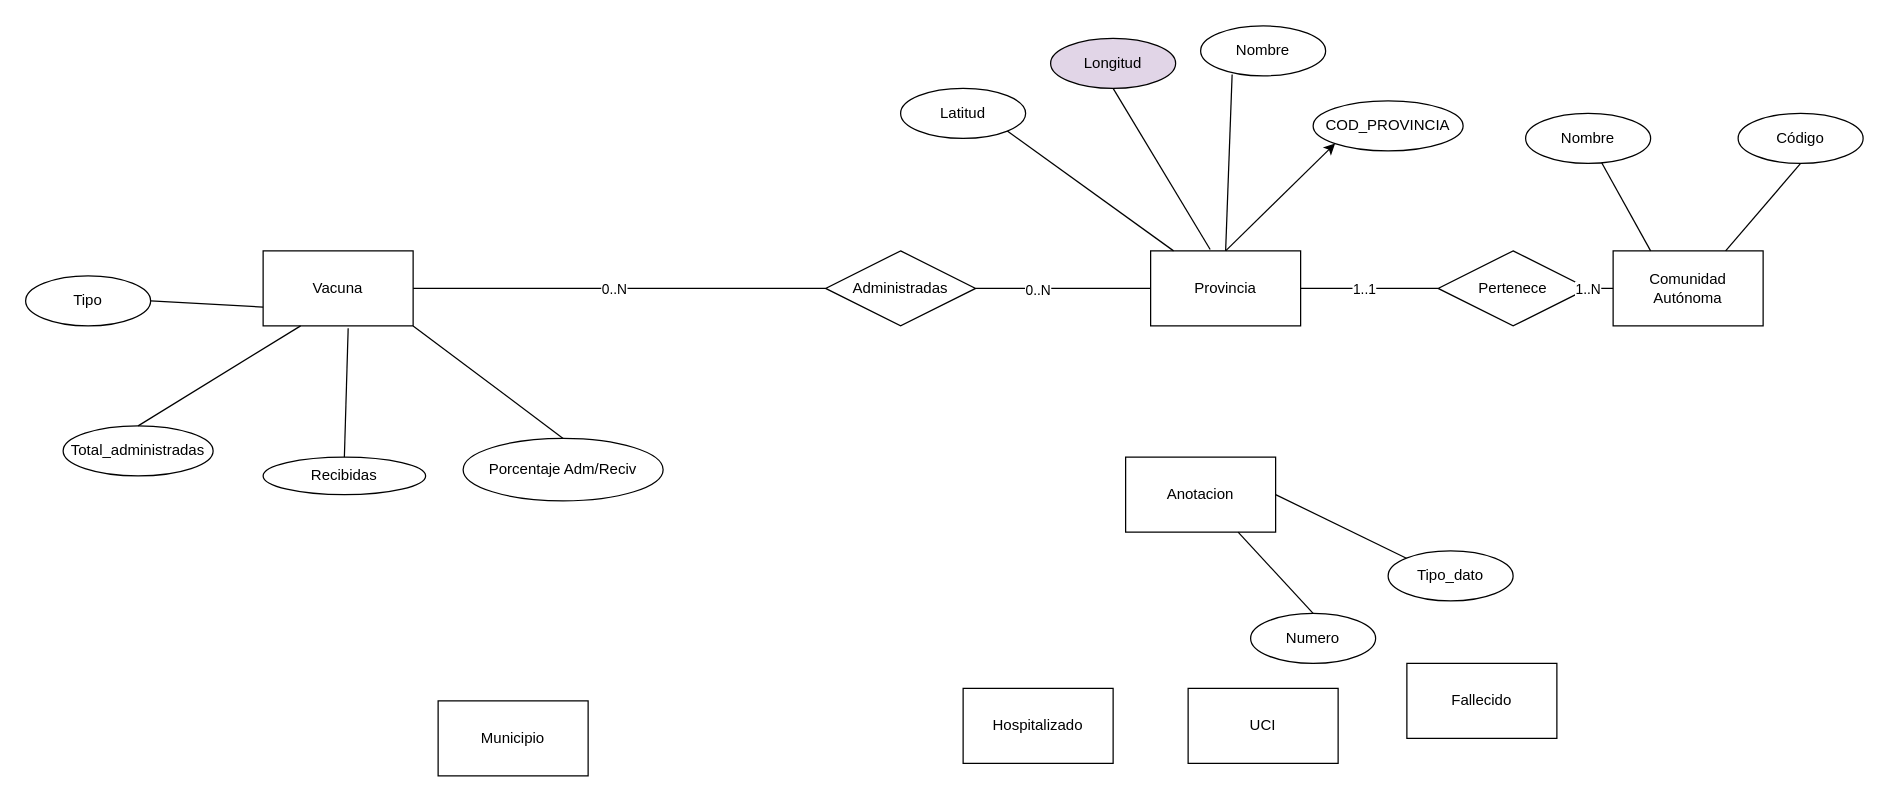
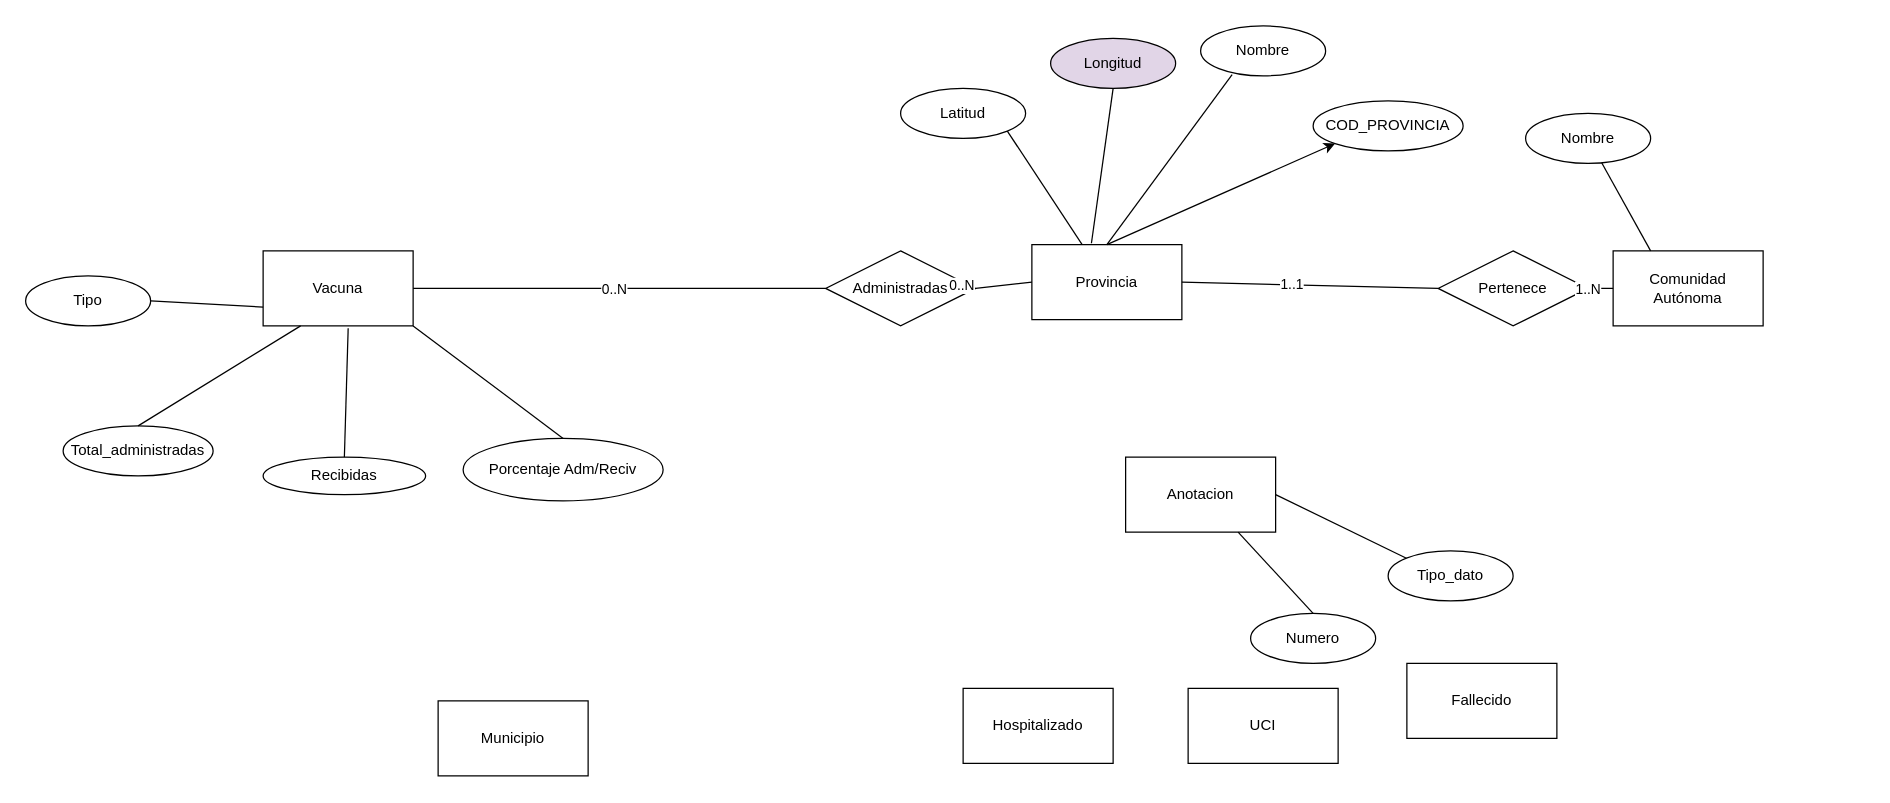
(1801, 138) -> none
(1763, 207) -> none
(1226, 288) -> (1107, 282)
